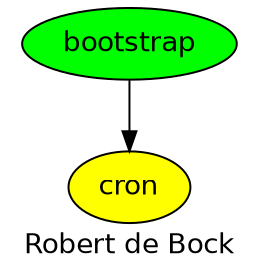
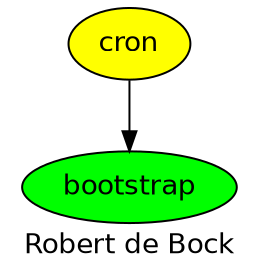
(129, 106) -> (129, 106)
